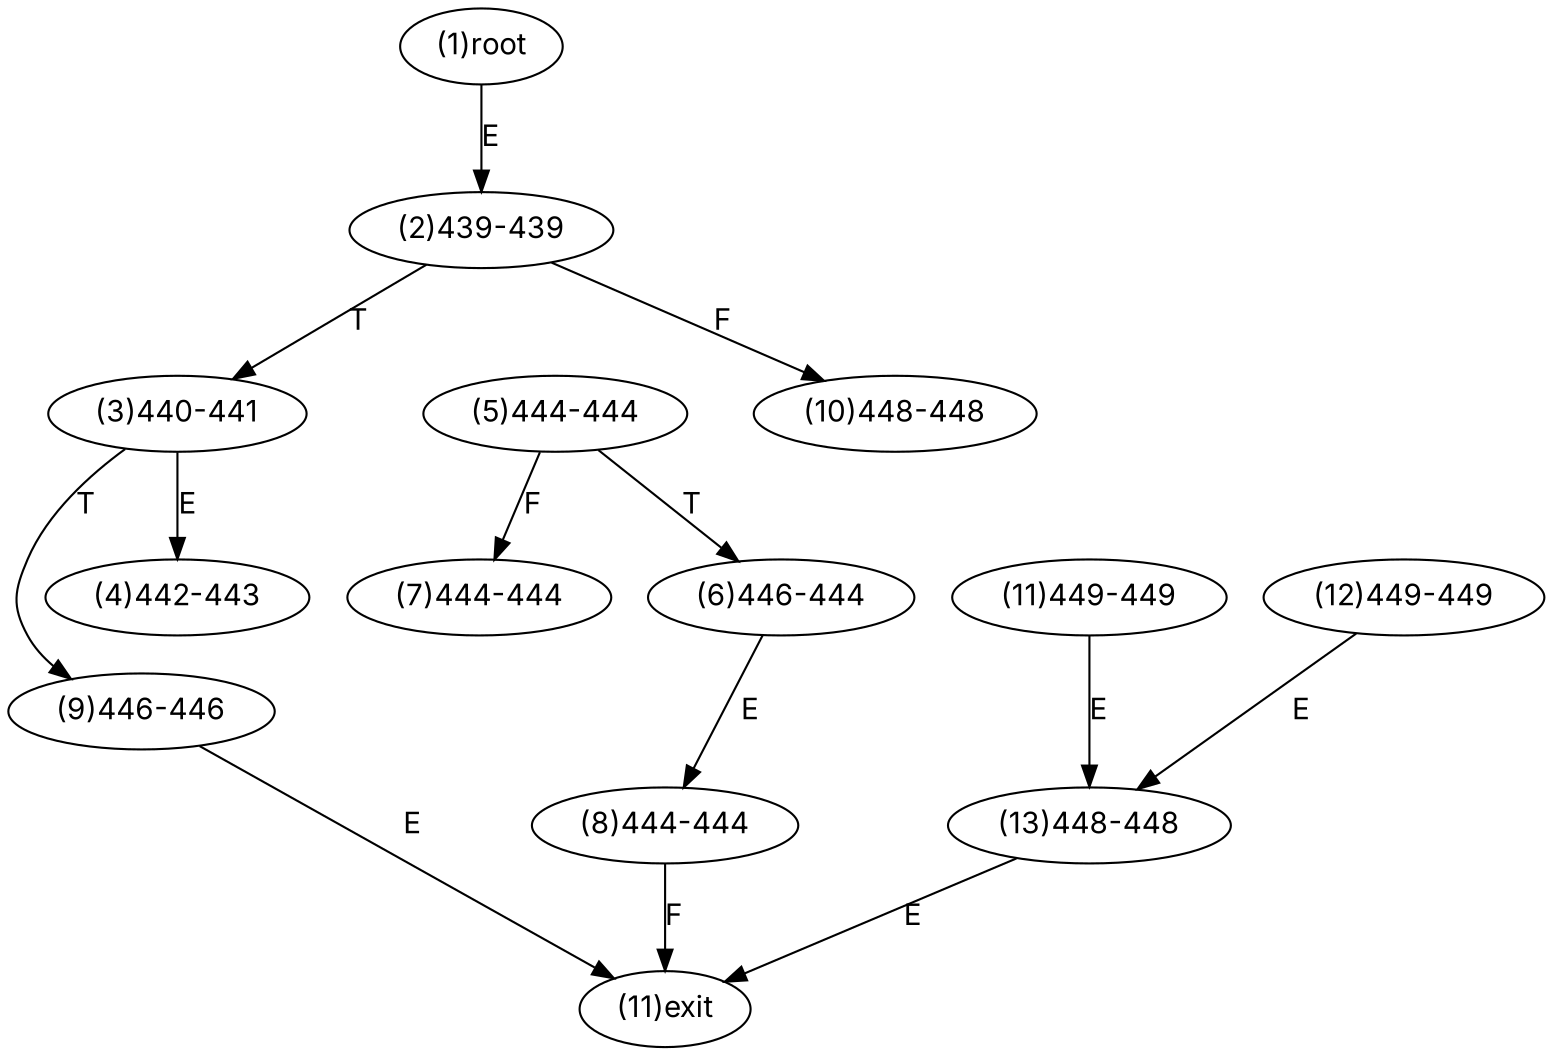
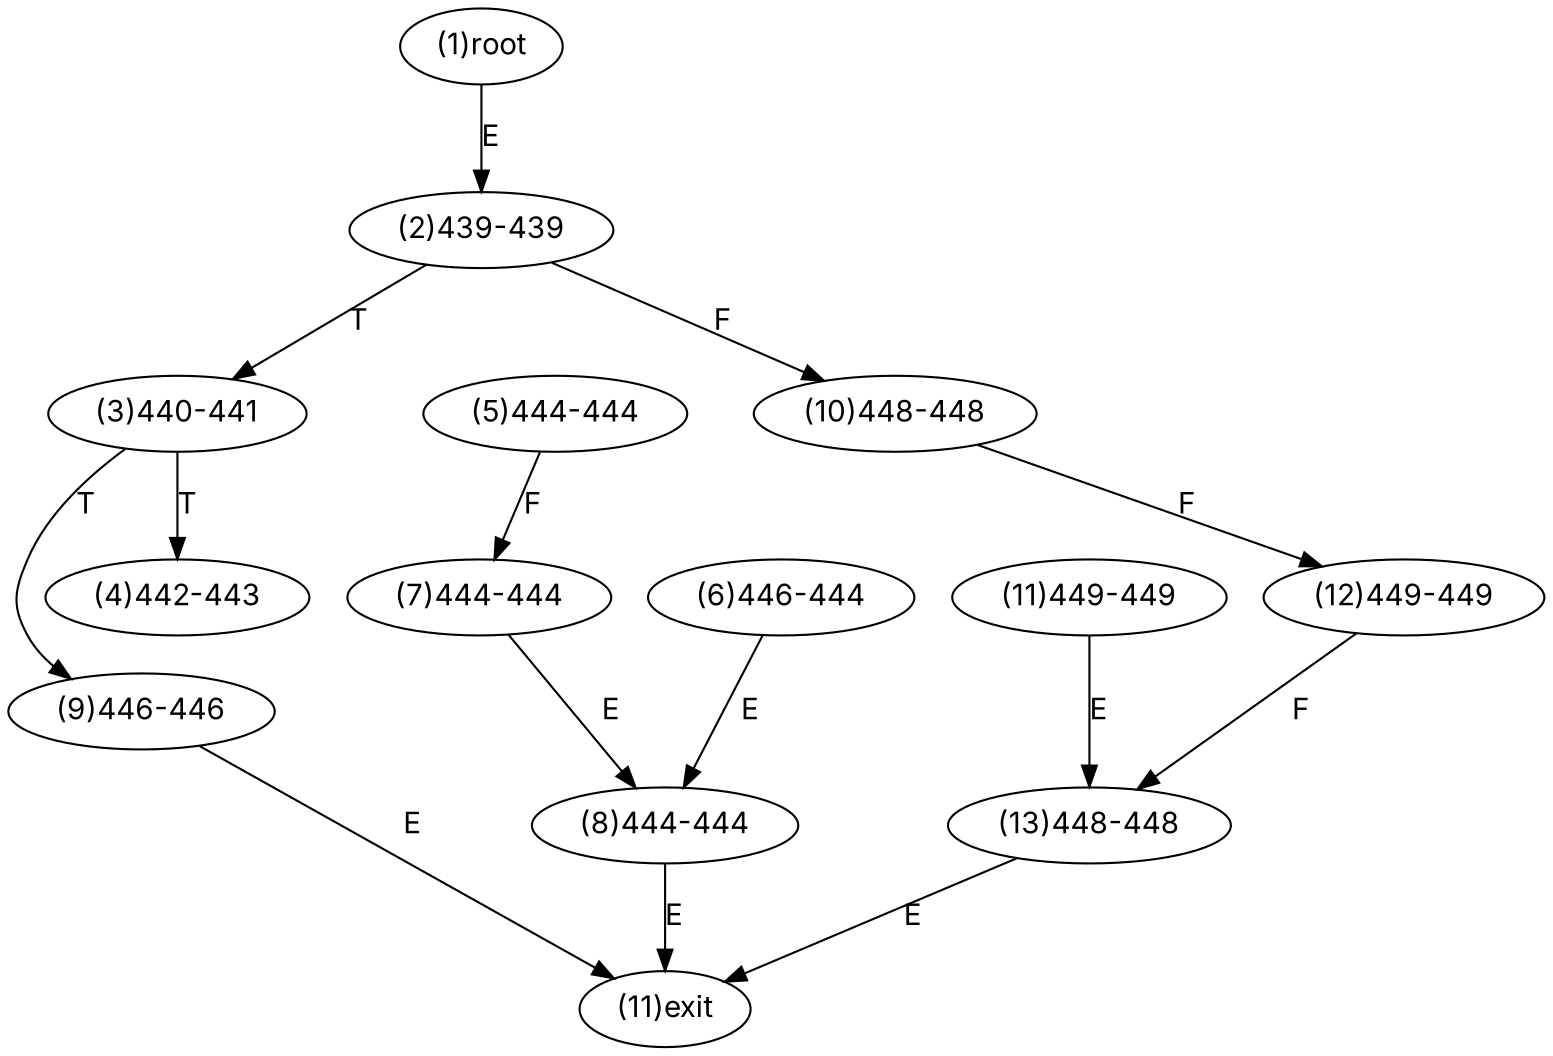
(660, 499) -> none
none -> (1140, 502)
(188, 506) -> (188, 506)
none -> (565, 703)
(1302, 711) -> (1302, 711)
(675, 917) -> (675, 917)
